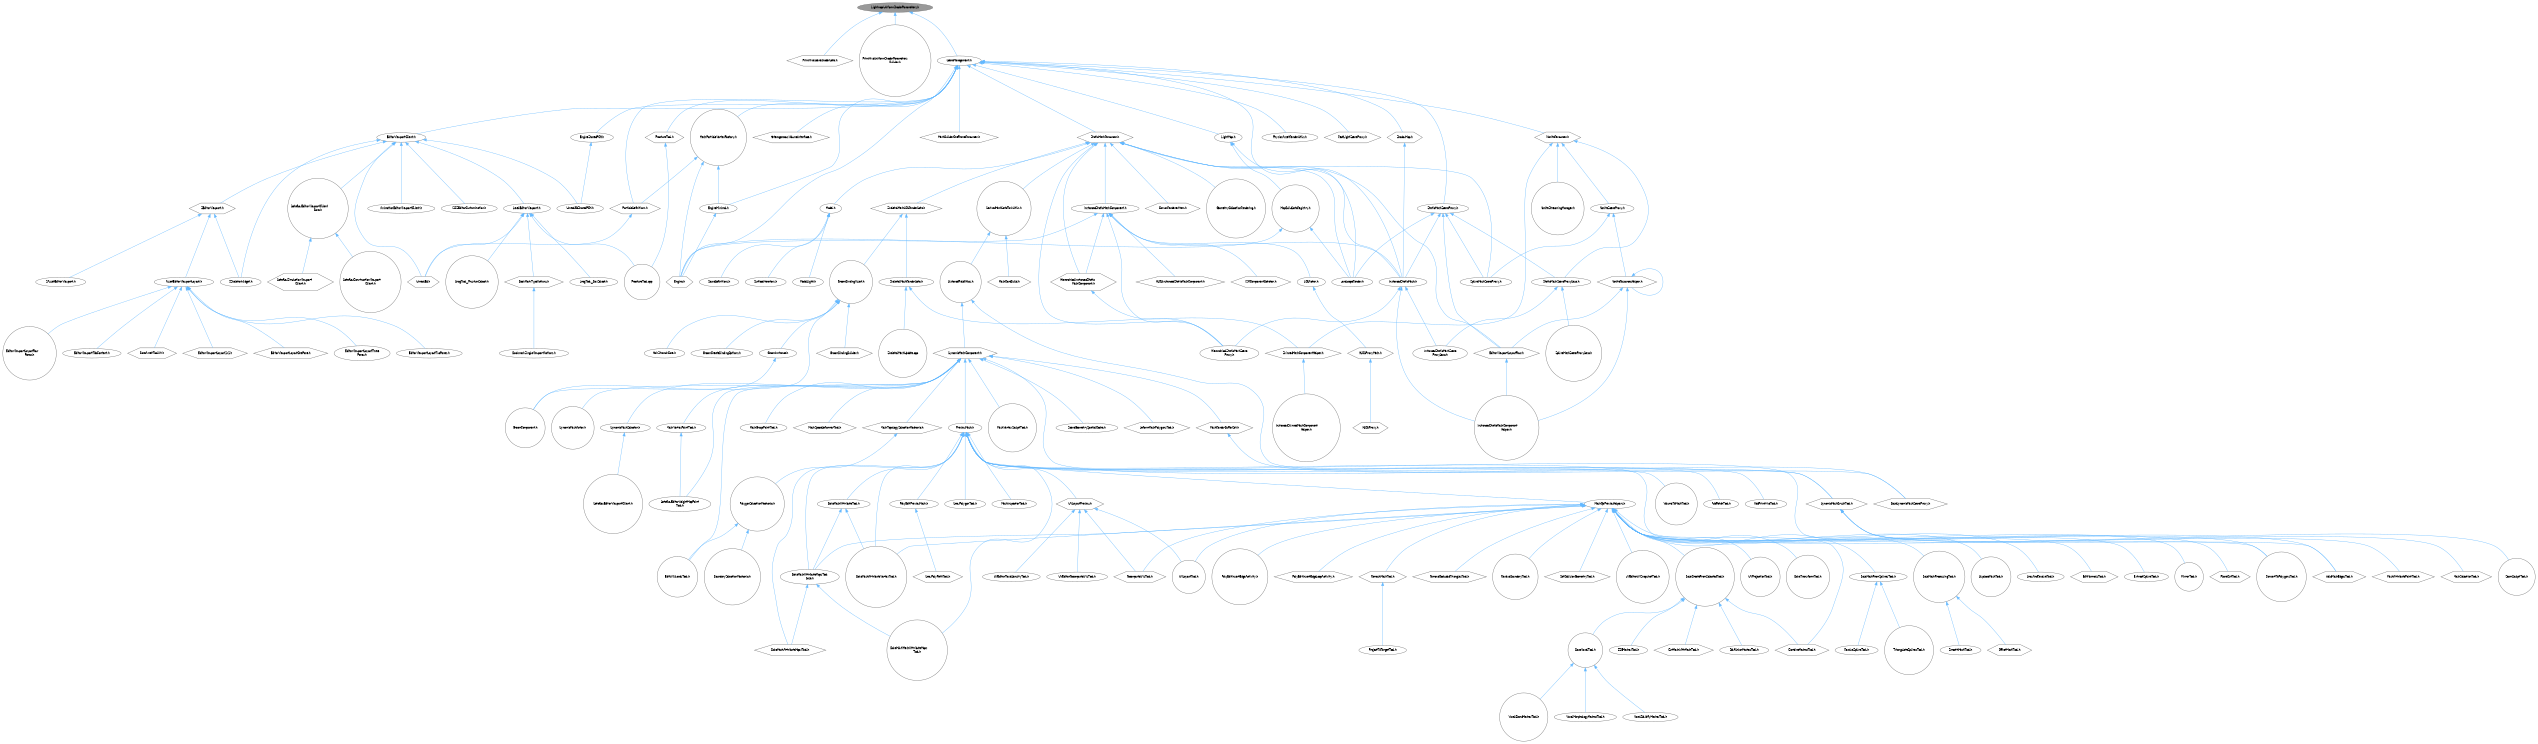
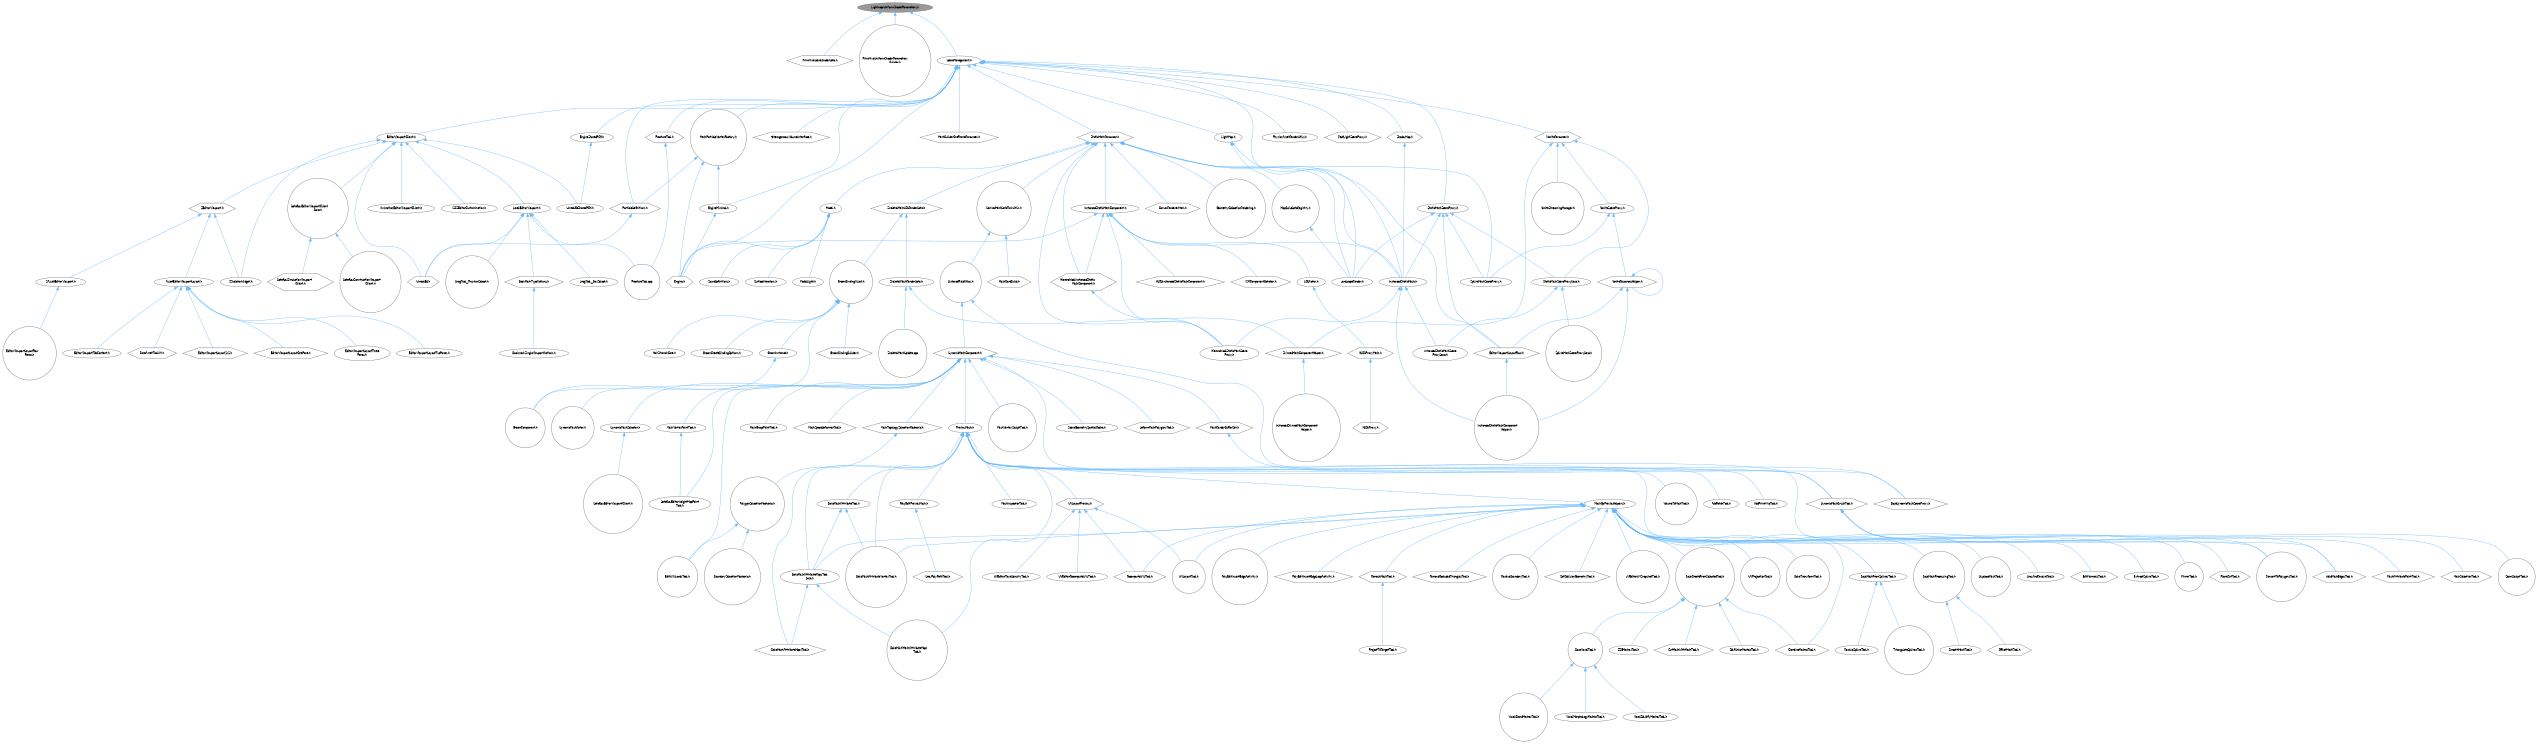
(1020, 244) -> (767, 247)
(107, 308) -> (49, 309)
(965, 504) -> none
